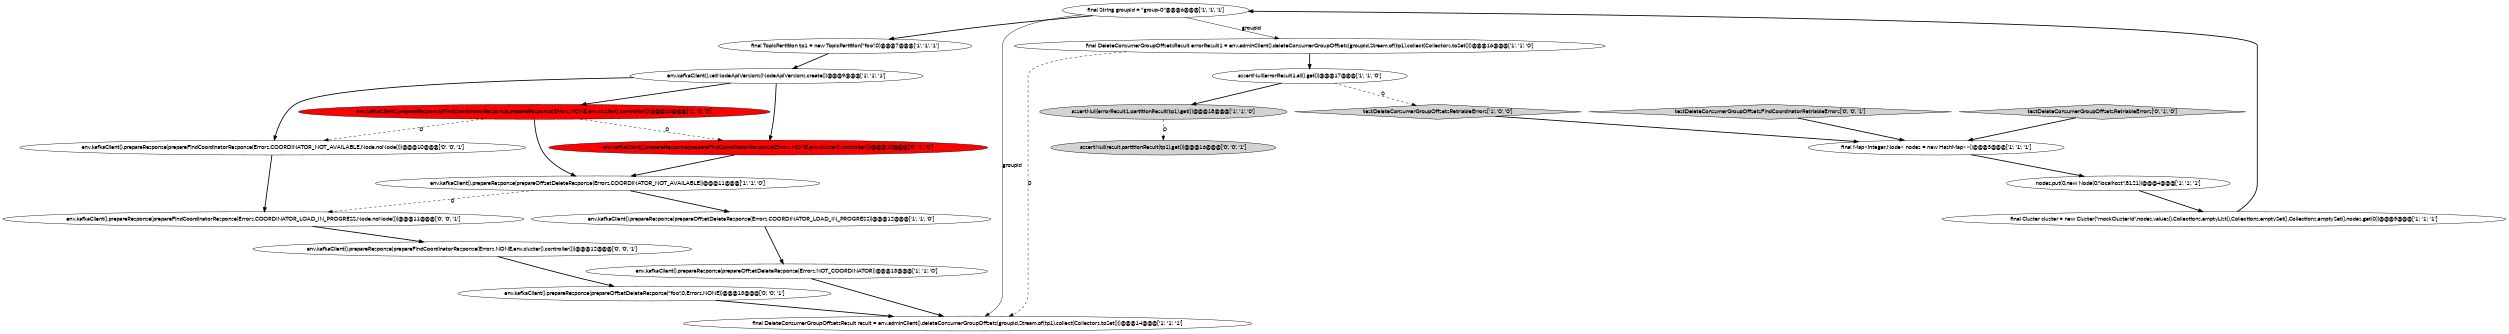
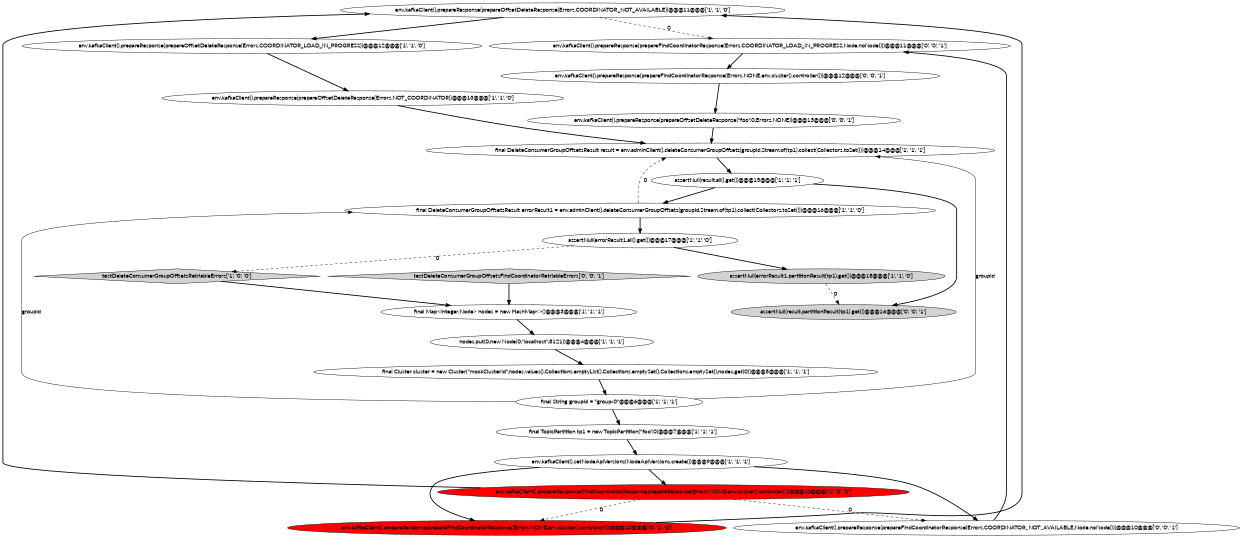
(2102, 112) -> none
none -> (738, 180)
